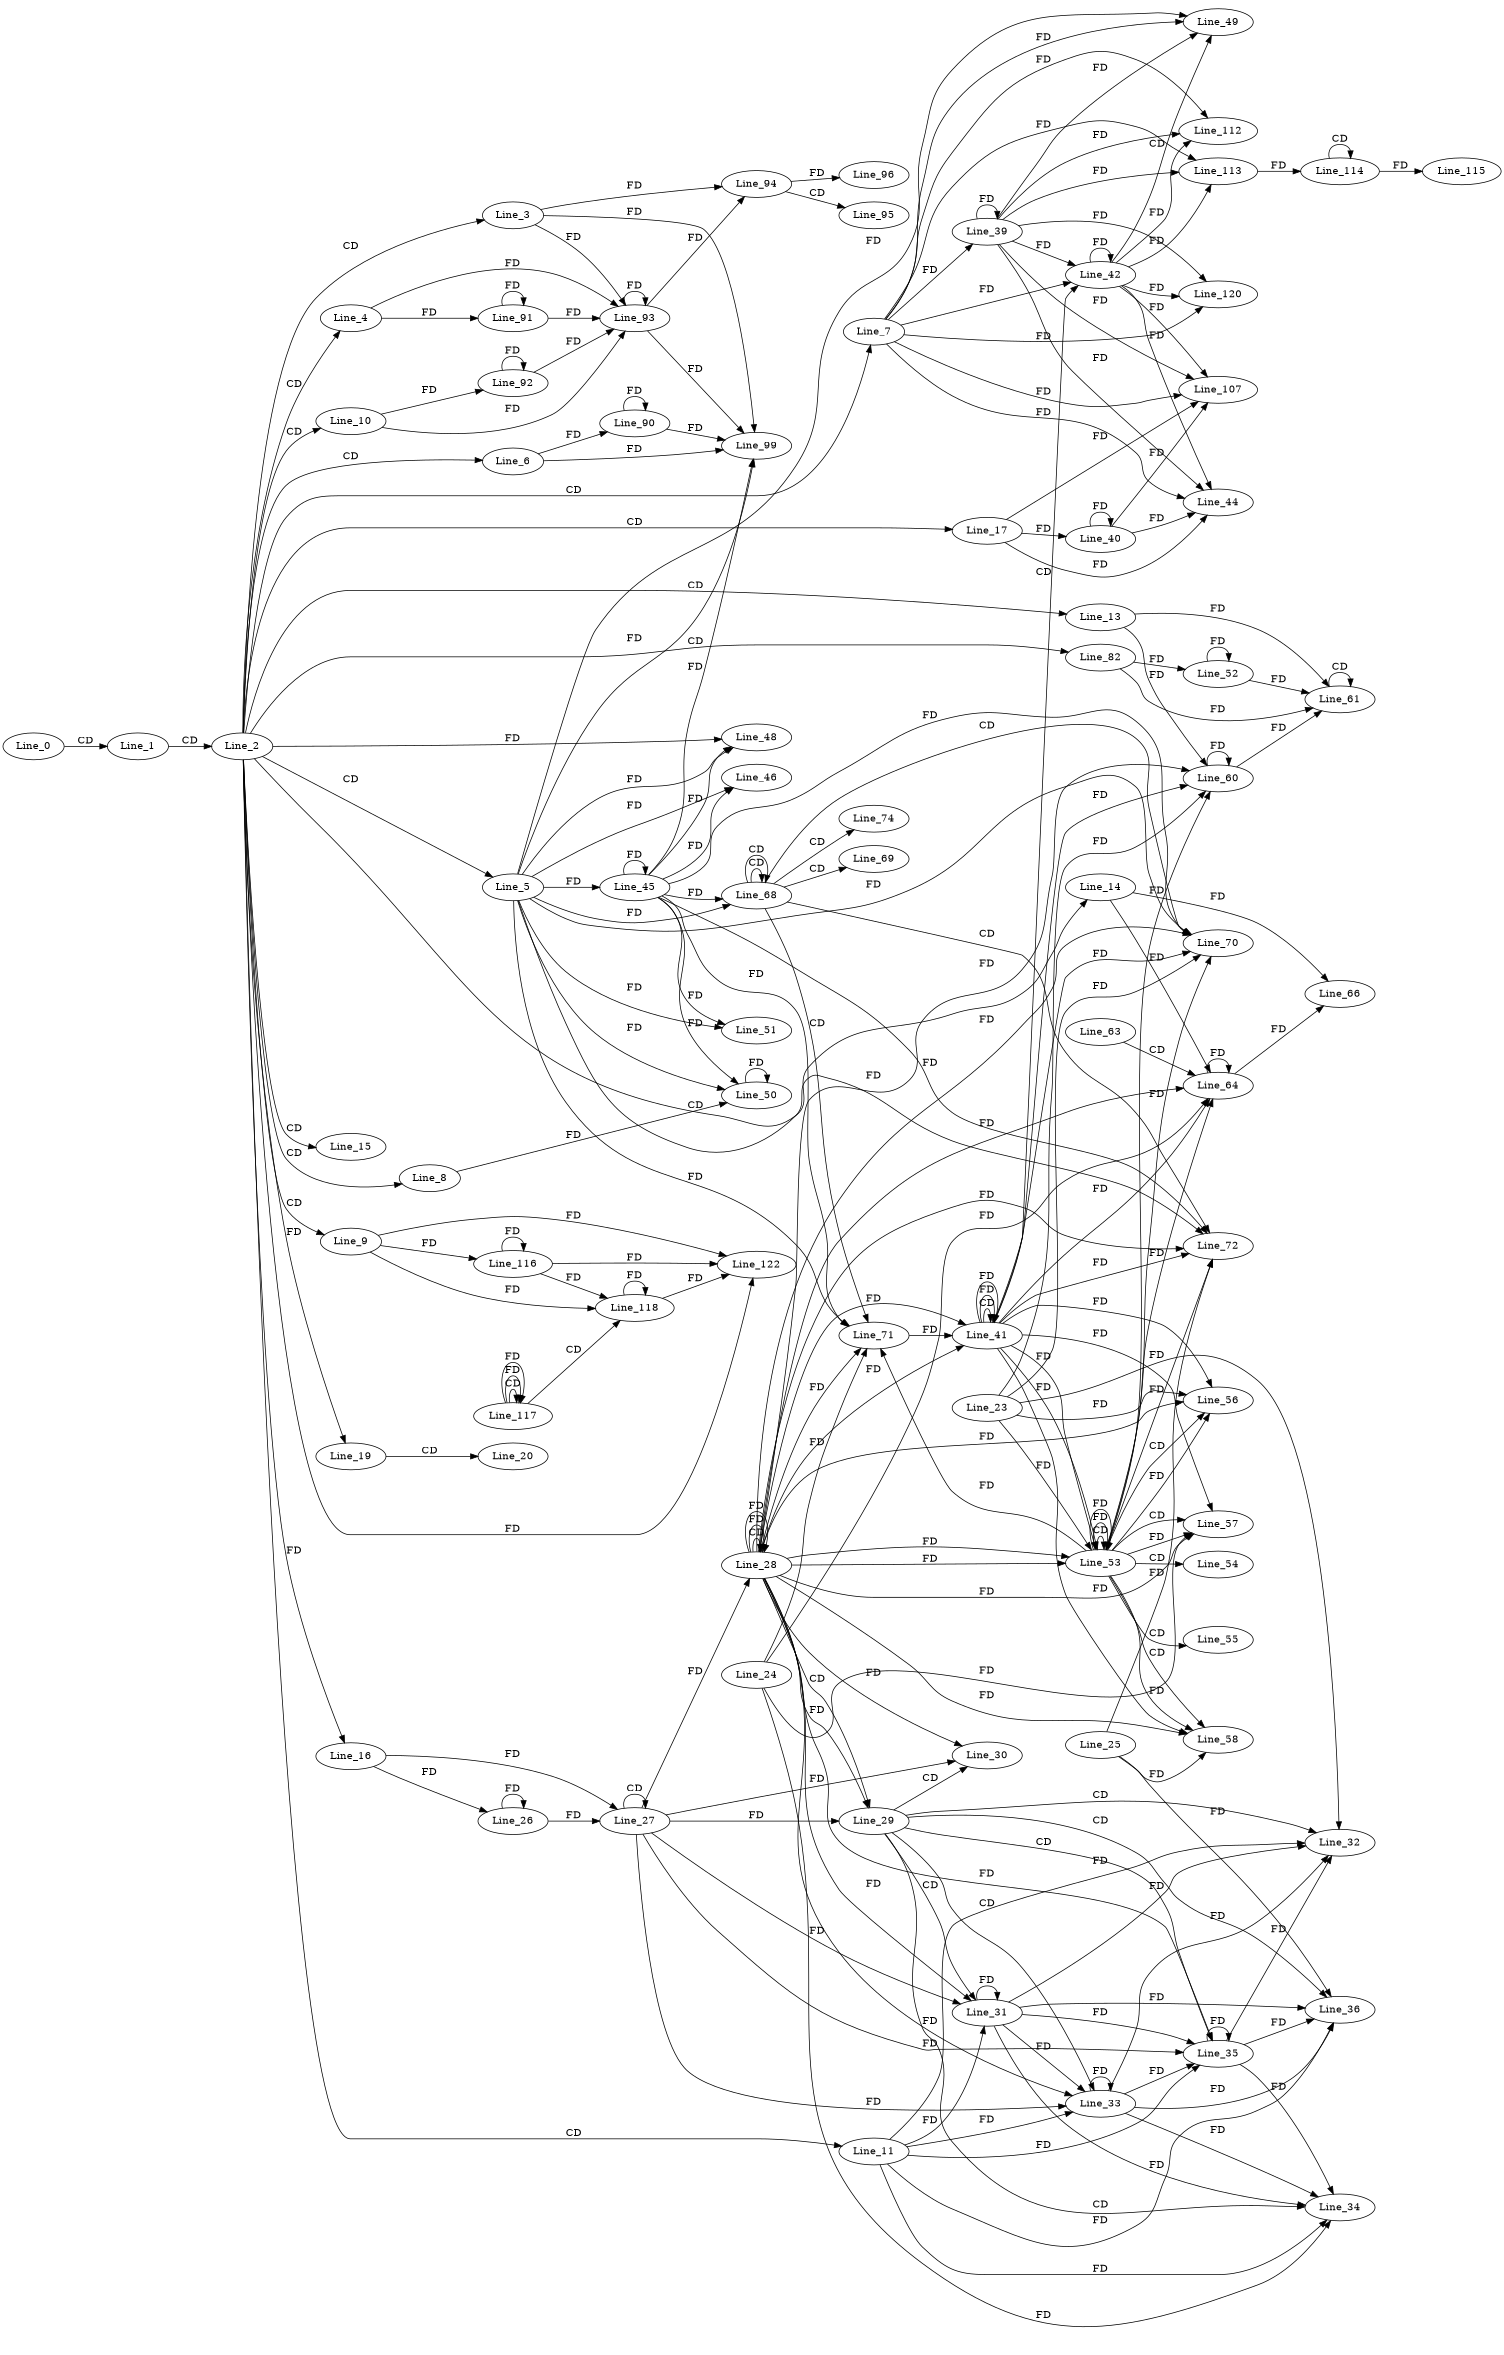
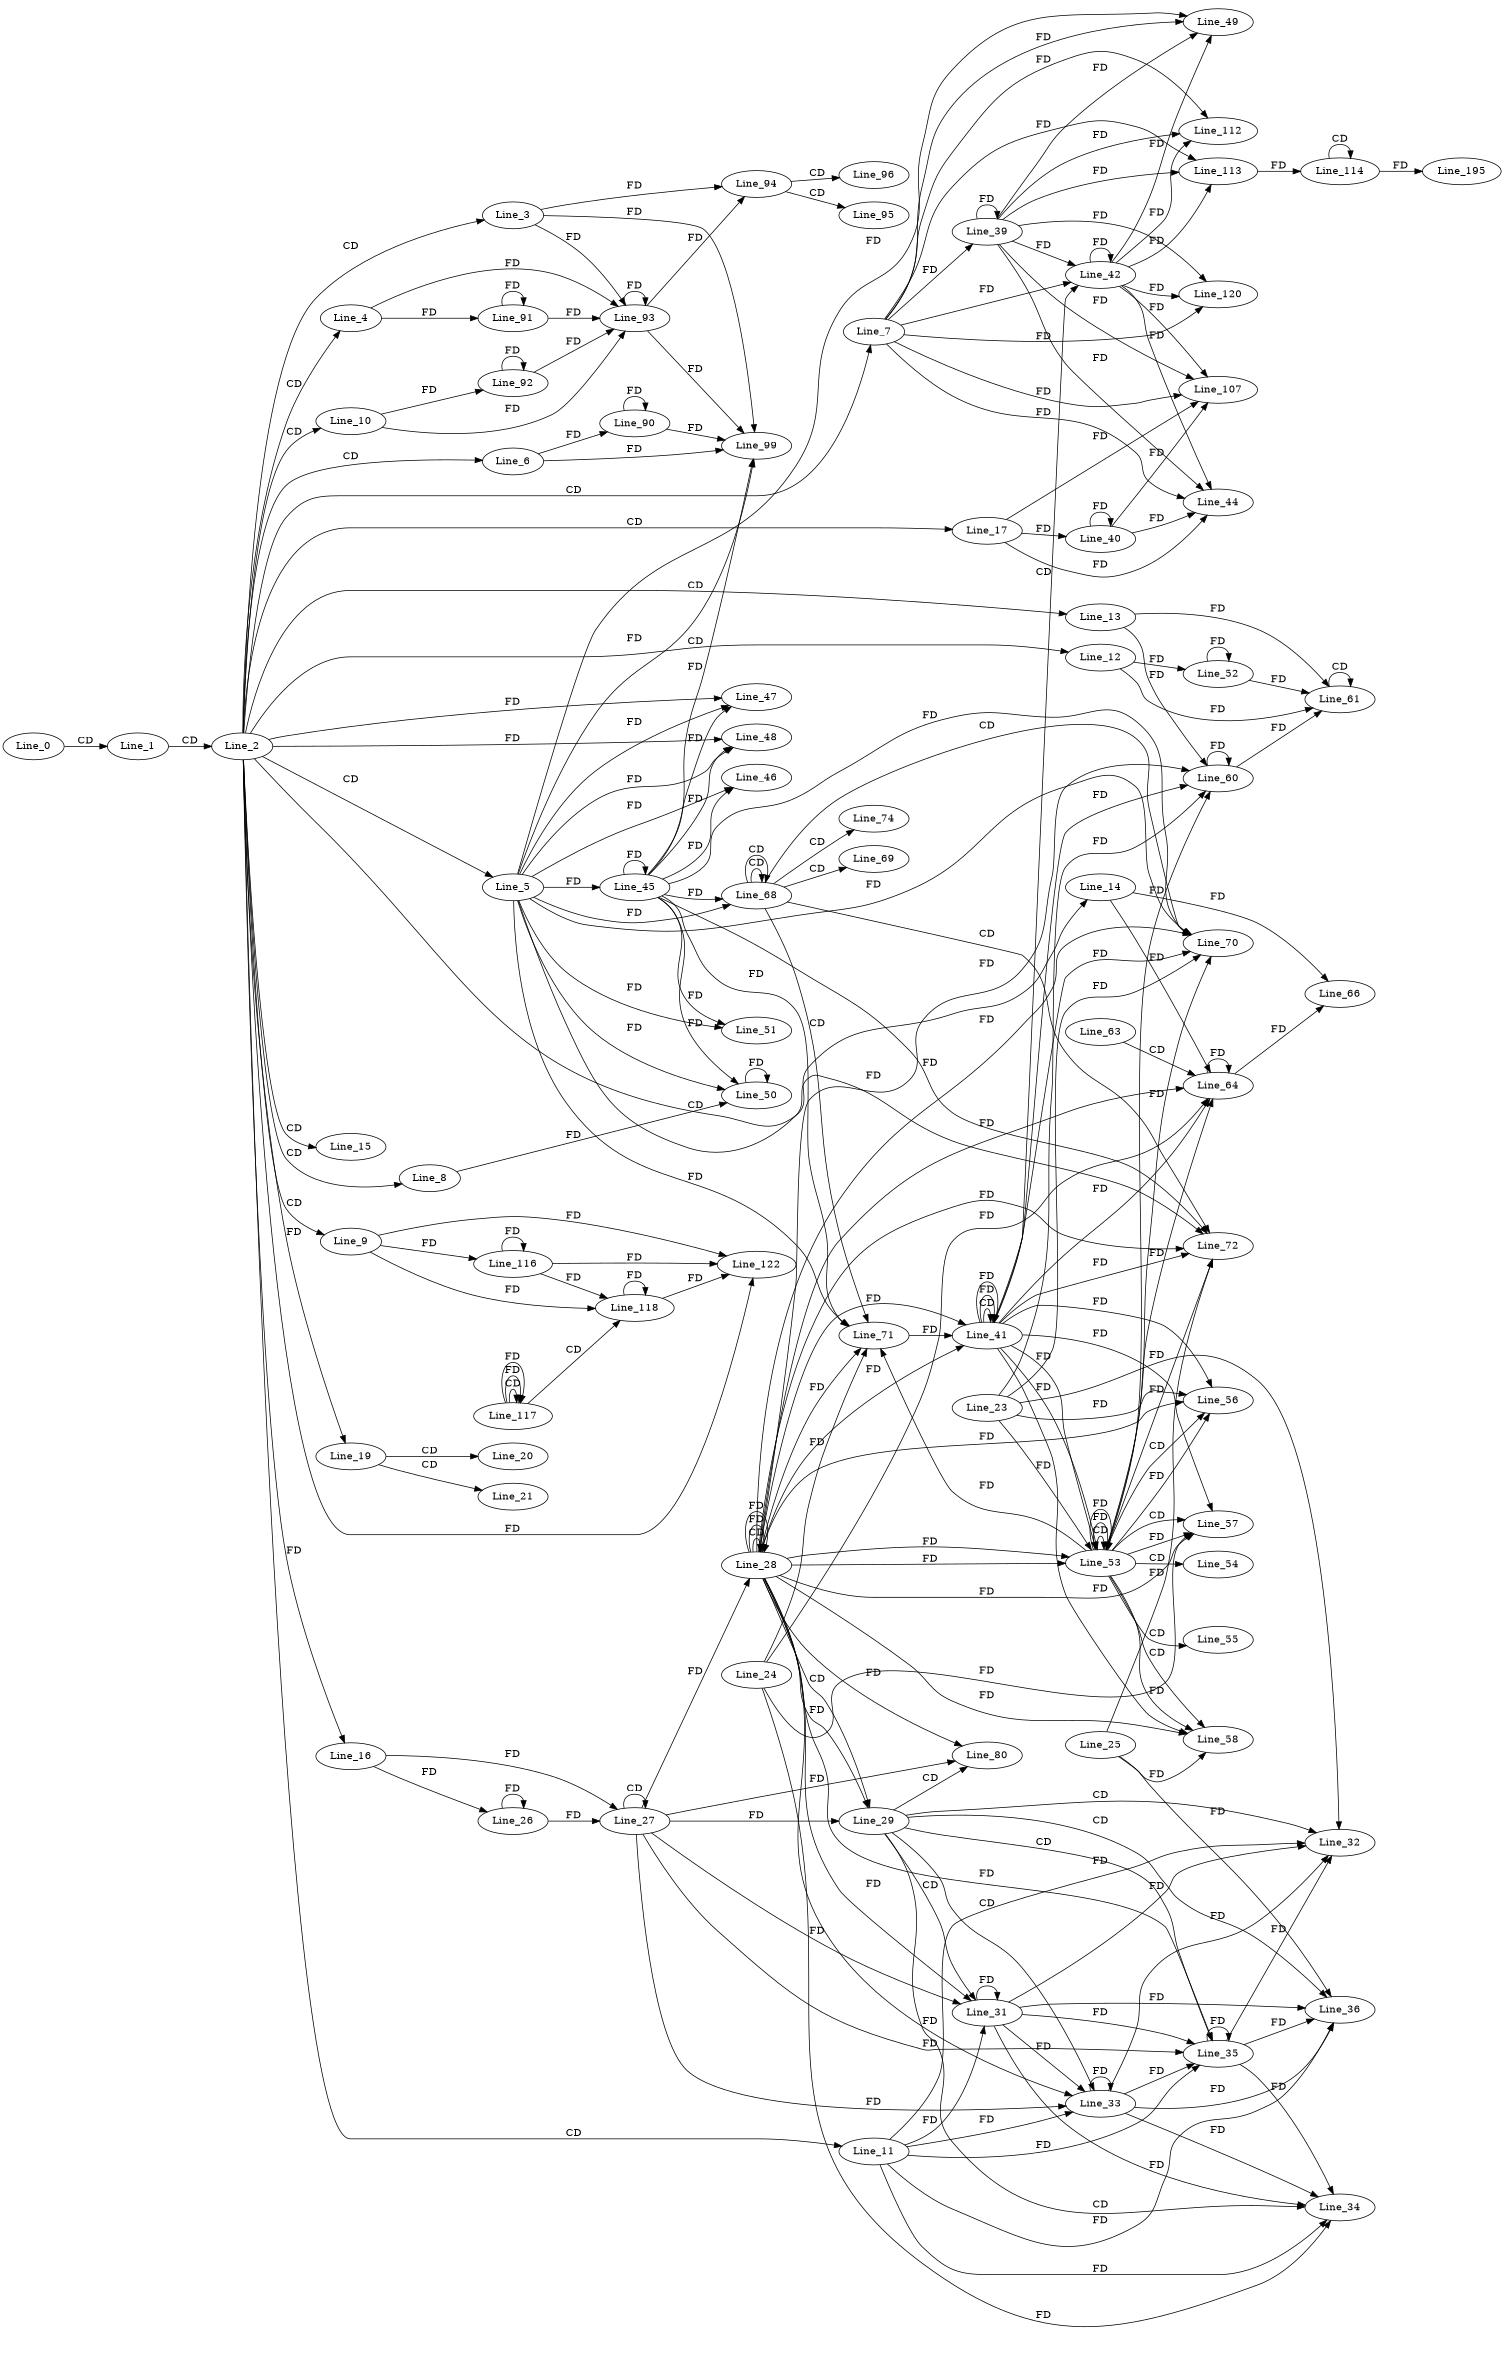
(1157, 144) -> (1157, 144)
(1462, 171) -> (1462, 171)
(817, 173) -> (817, 173)
(1101, 658) -> (1101, 658)
none -> (757, 697)
none -> (513, 1497)
(987, 1755) -> (987, 1755)
